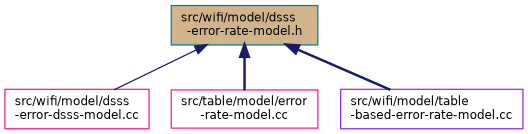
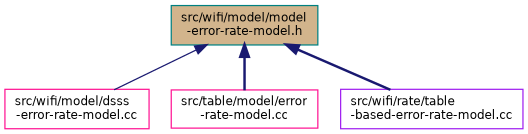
(245, 25) -> (245, 25)
(77, 109) -> (77, 109)
(432, 109) -> (432, 109)
